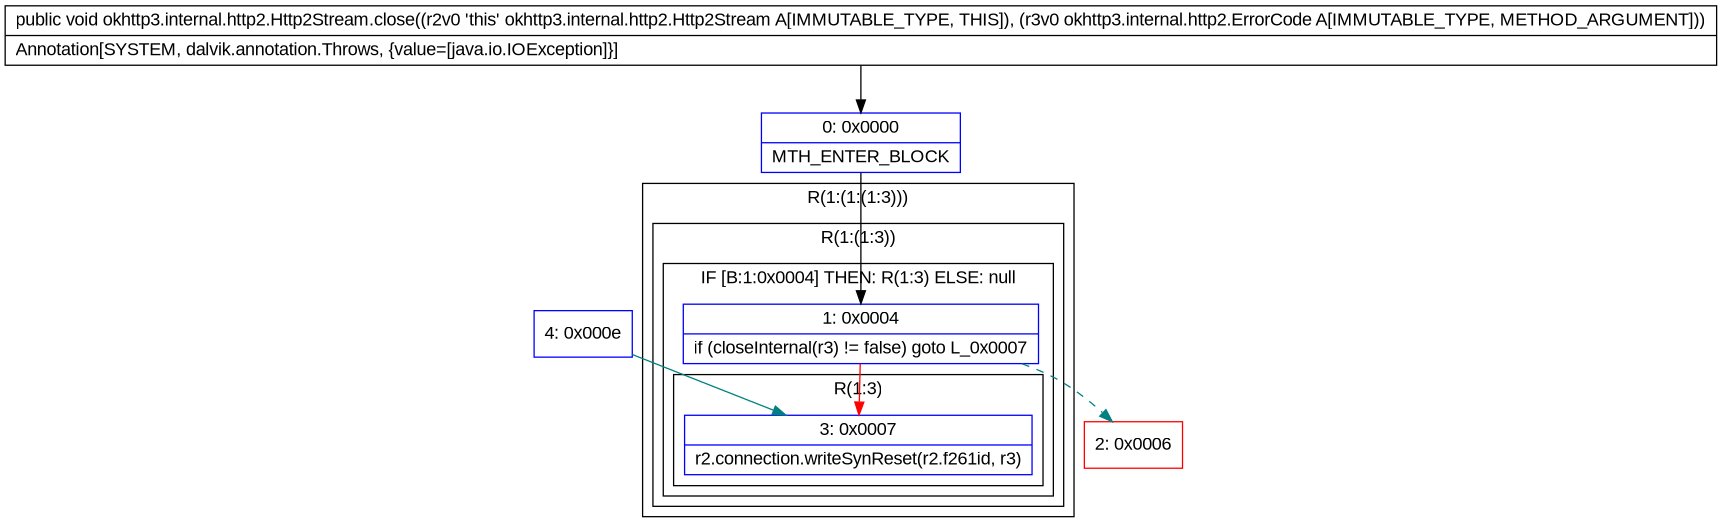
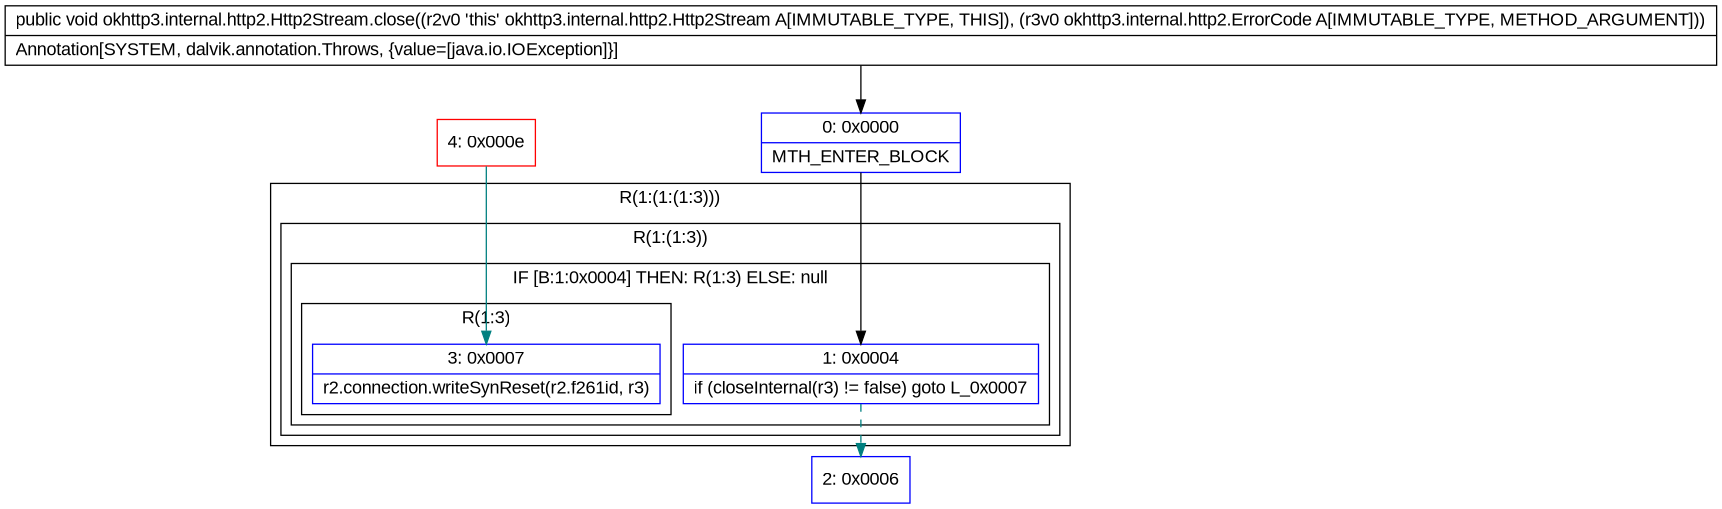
(583, 334) -> (486, 143)
(860, 383) -> none
(1133, 445) -> (861, 480)
